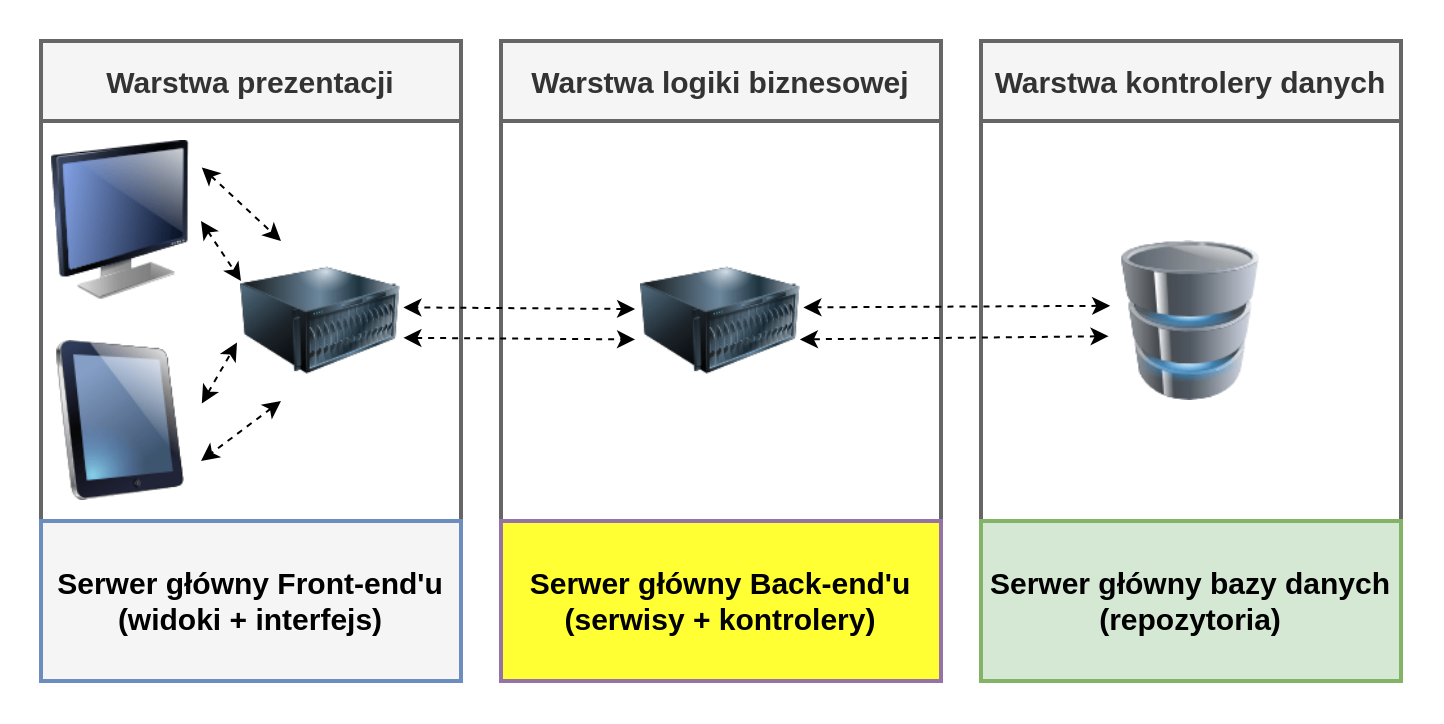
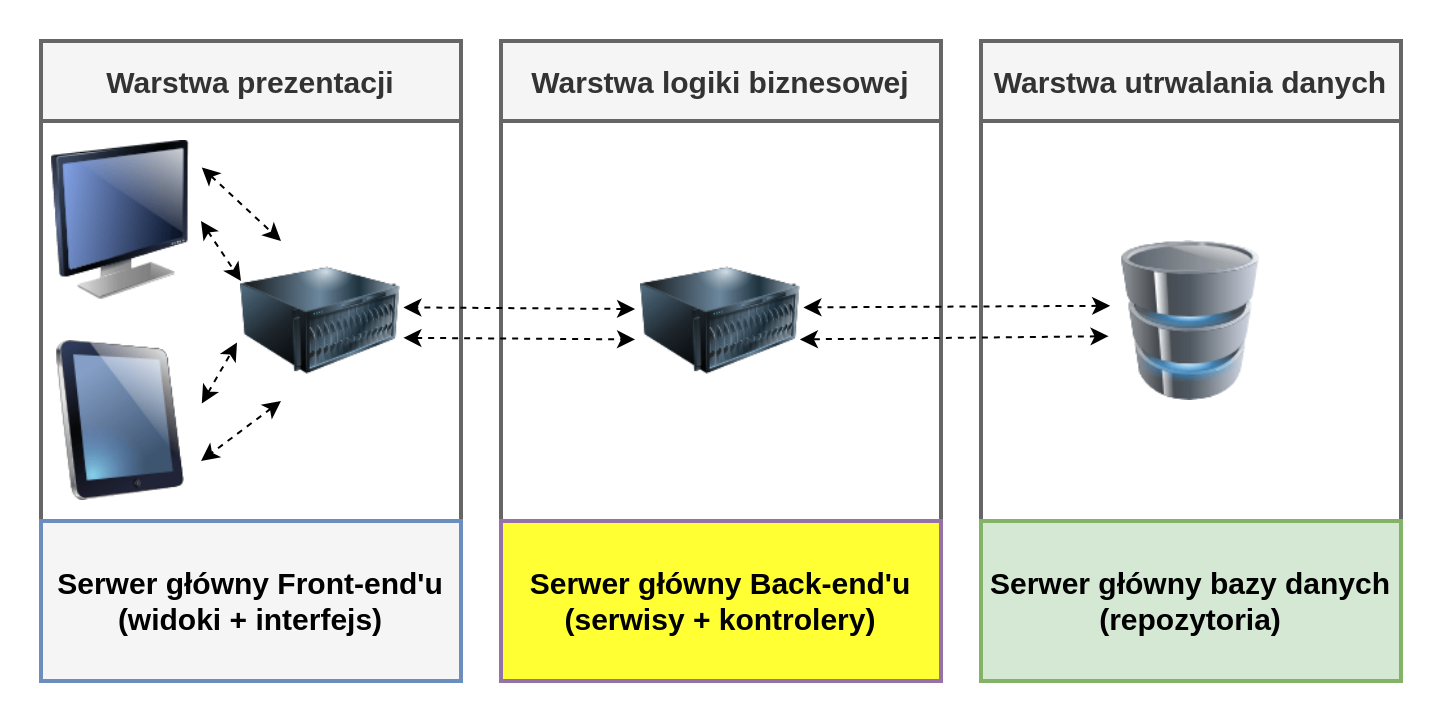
(1190, 83) -> (1190, 83)
